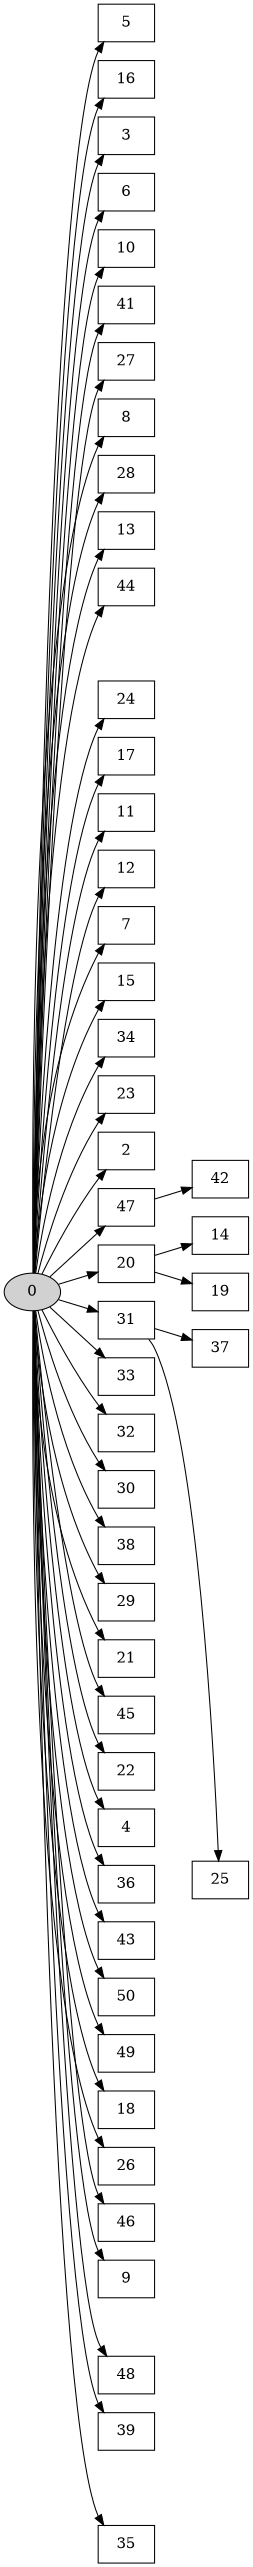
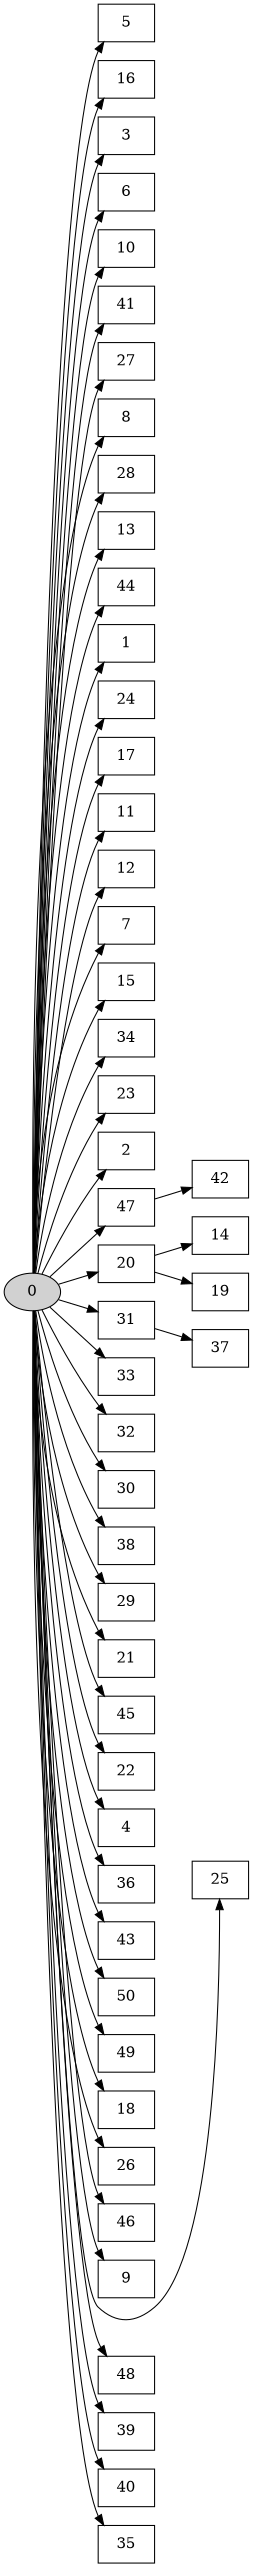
none -> (126, 643)
(200, 1592) -> (96, 2301)
none -> (126, 2488)
